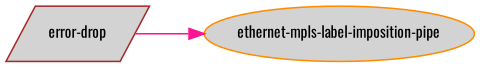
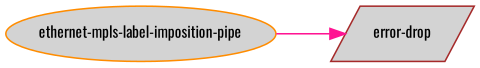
(162, 34) -> (303, 34)
